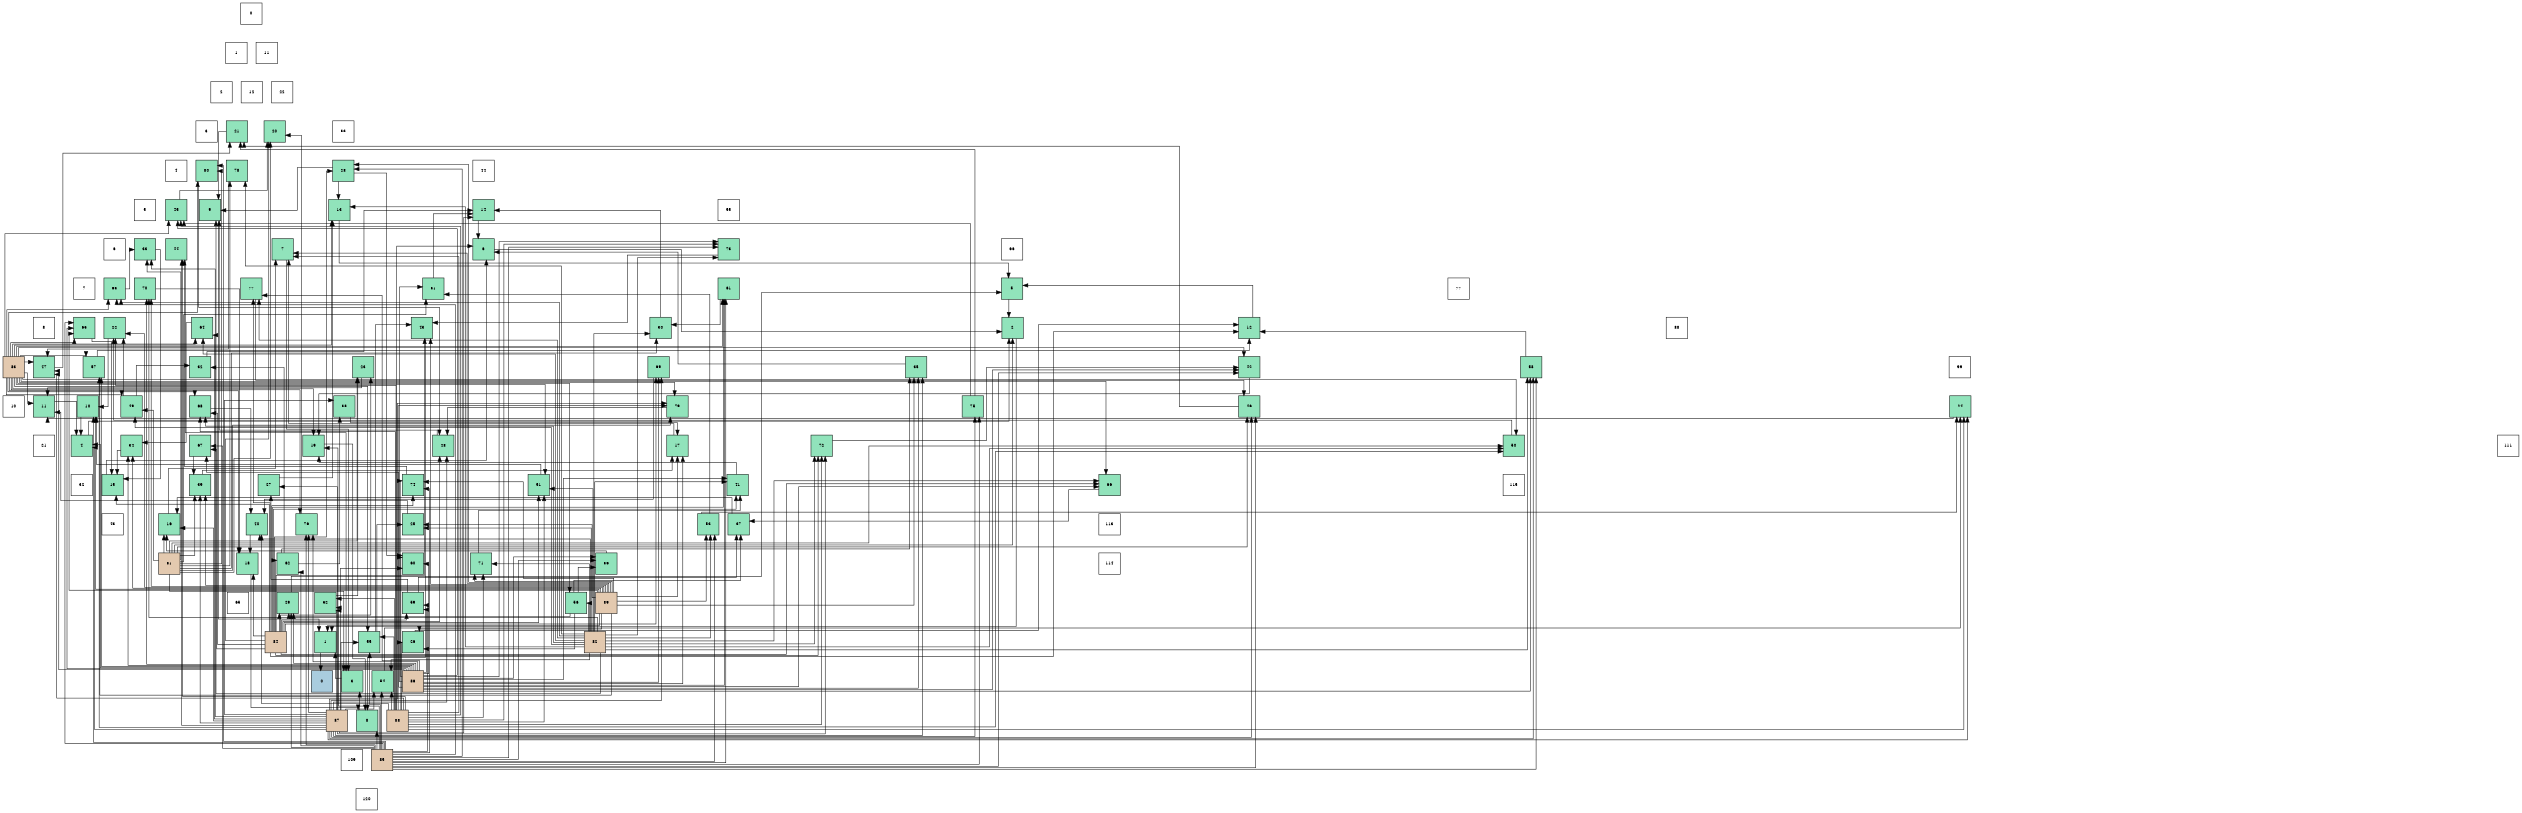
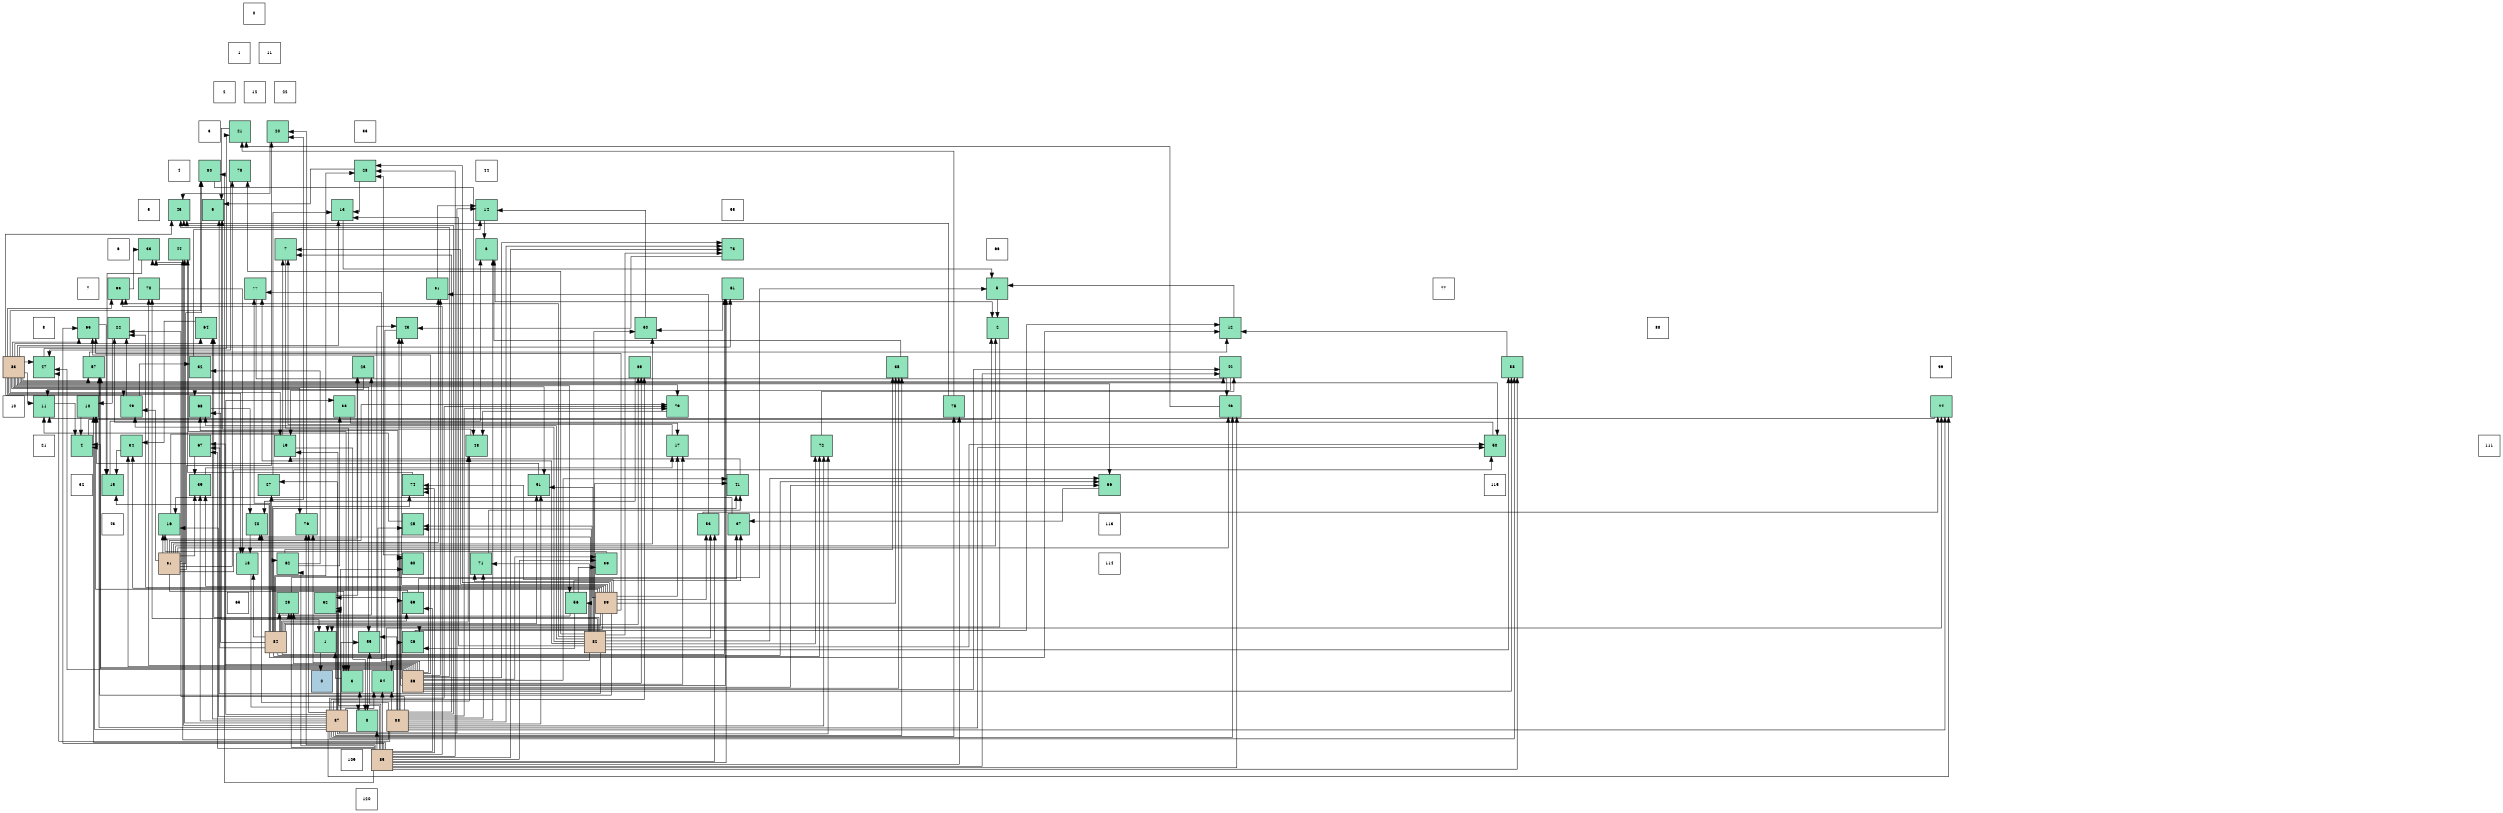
(241, 190) -> (255, 193)
(387, 364) -> (383, 374)
(240, 586) -> none
